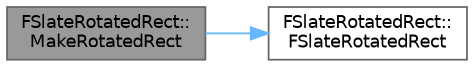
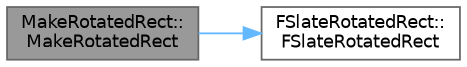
(106, 33) -> (103, 33)
